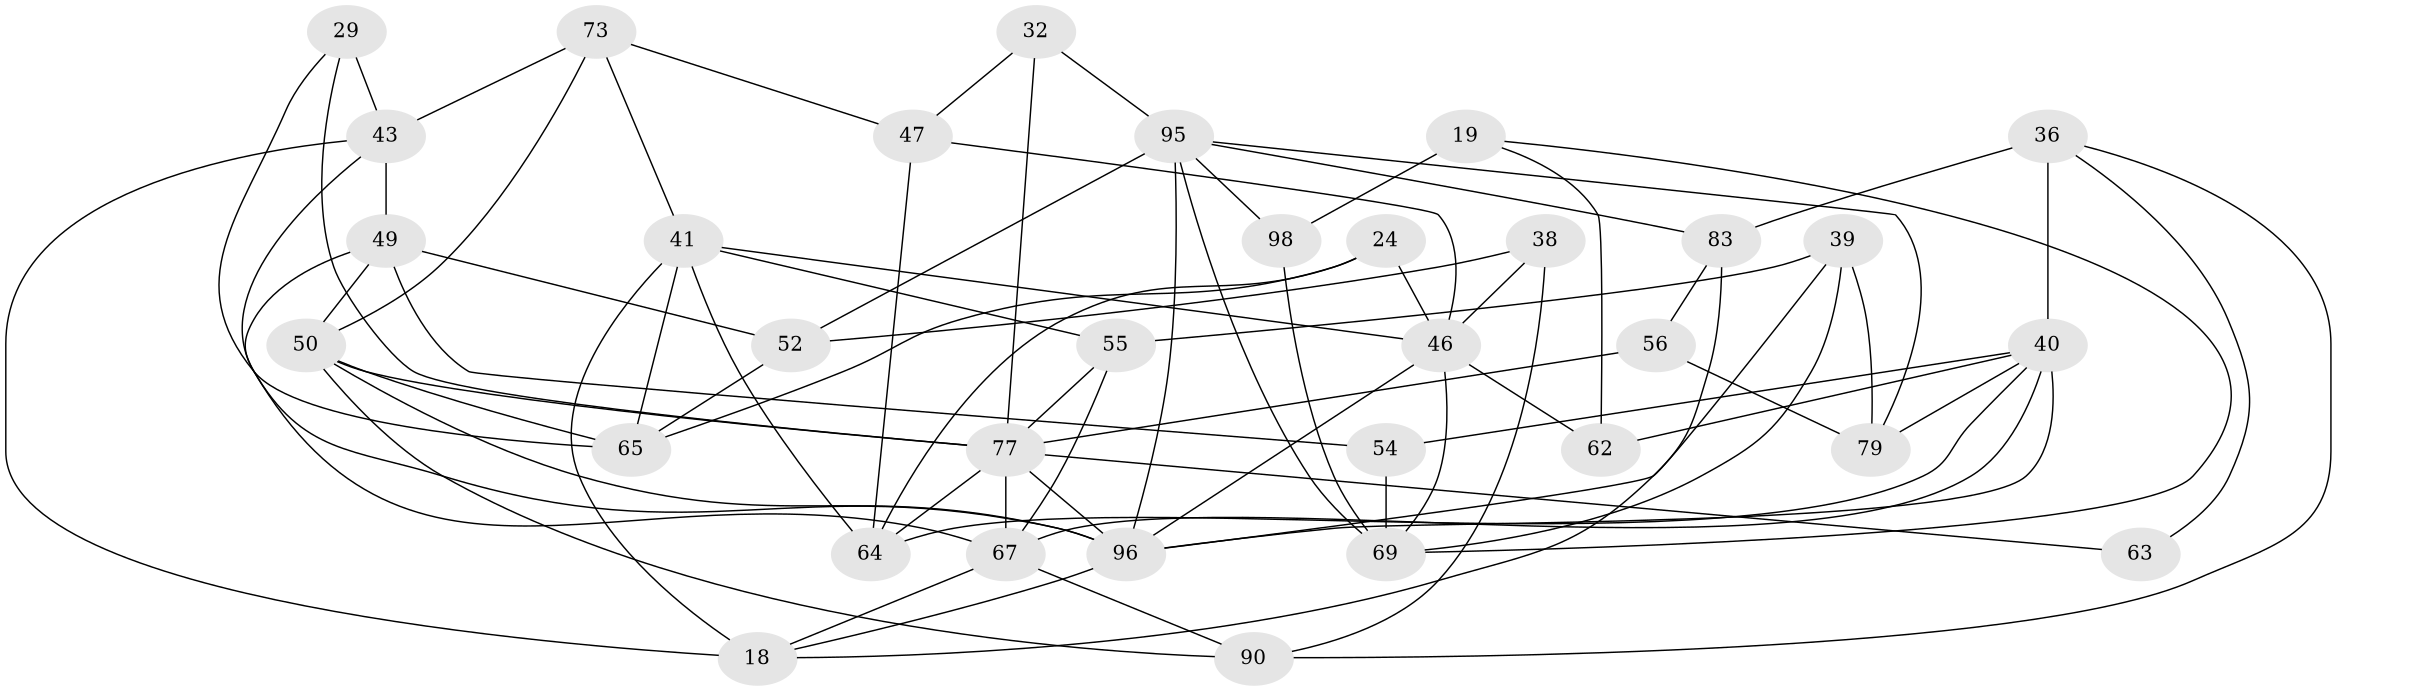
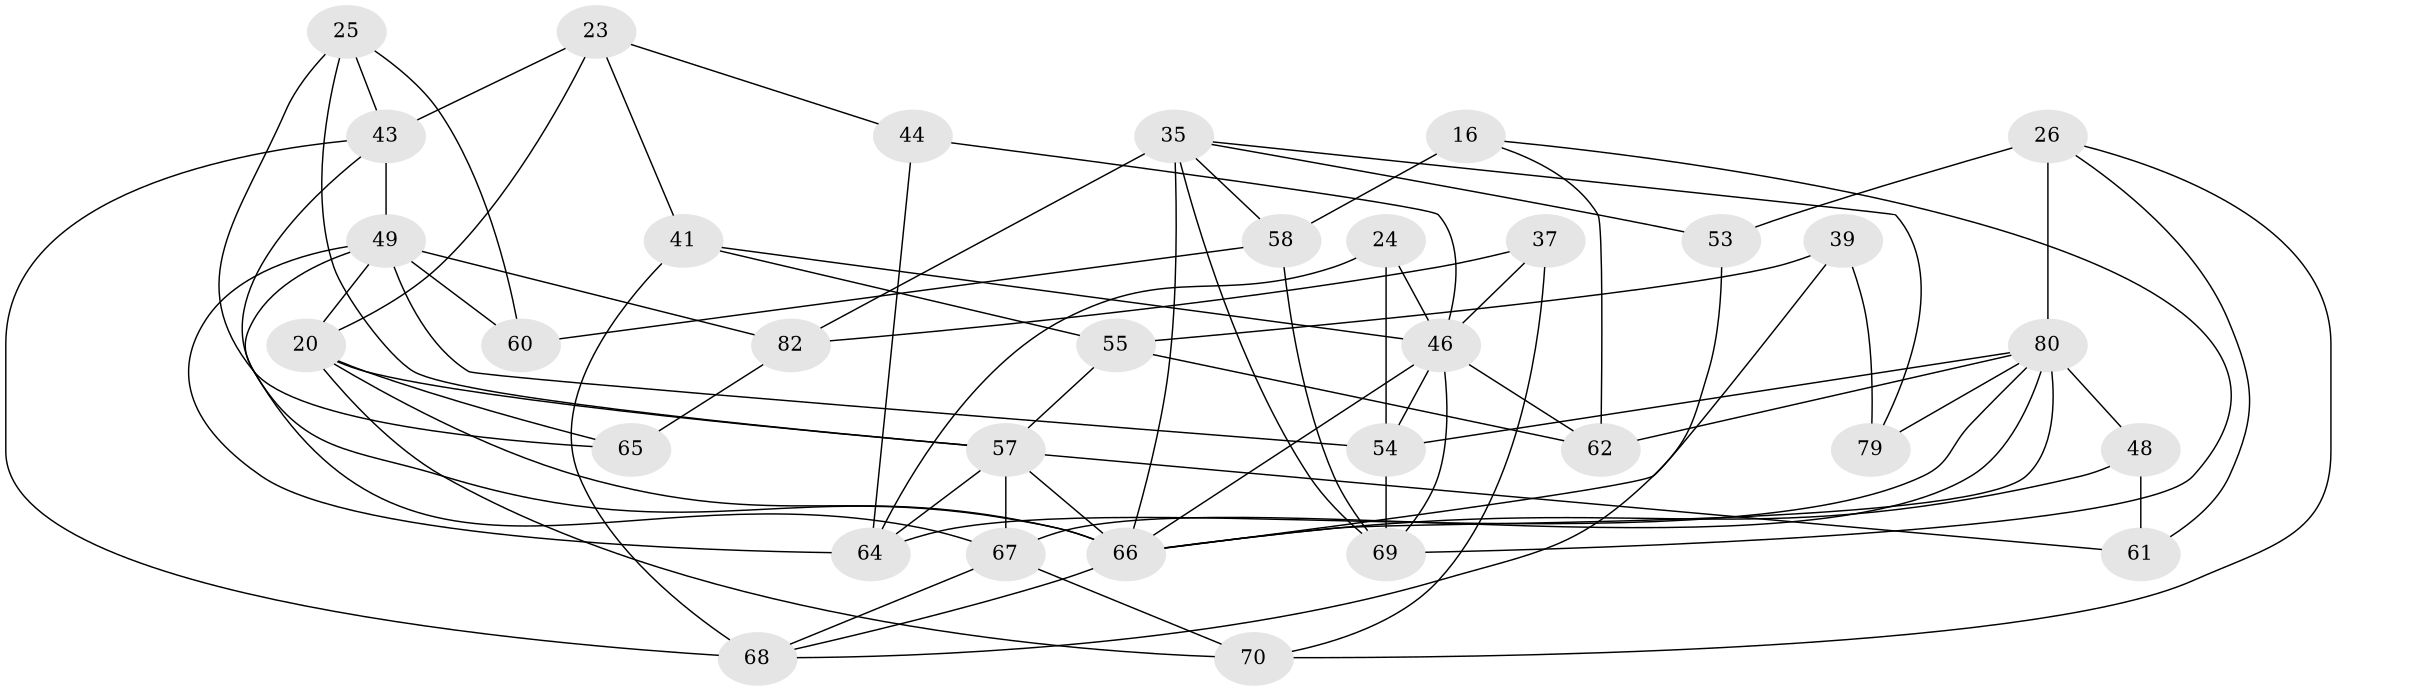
(347, 32) -> (347, 32)
(597, 32) -> (597, 32)
(1036, 32) -> none
(913, 136) -> (913, 136)
(1174, 136) -> (1174, 136)
(1466, 136) -> (1466, 136)
(2048, 136) -> (2048, 136)
(1282, 241) -> (1282, 241)
(1546, 241) -> (1546, 241)
(1721, 241) -> (1721, 241)
(1037, 303) -> (1386, 345)
(306, 345) -> (306, 345)
none -> (521, 345)
(657, 345) -> none
(791, 345) -> (791, 345)
(1656, 345) -> none
(2048, 345) -> (2048, 345)
none -> (1414, 398)
(764, 413) -> (368, 514)
(1006, 450) -> (1006, 450)
none -> (2141, 450)
(1064, 466) -> (1348, 396)
(1690, 481) -> none
(1126, 554) -> (1126, 554)
(2141, 554) -> (2141, 554)
(758, 659) -> (758, 659)
(1254, 659) -> (1254, 659)
